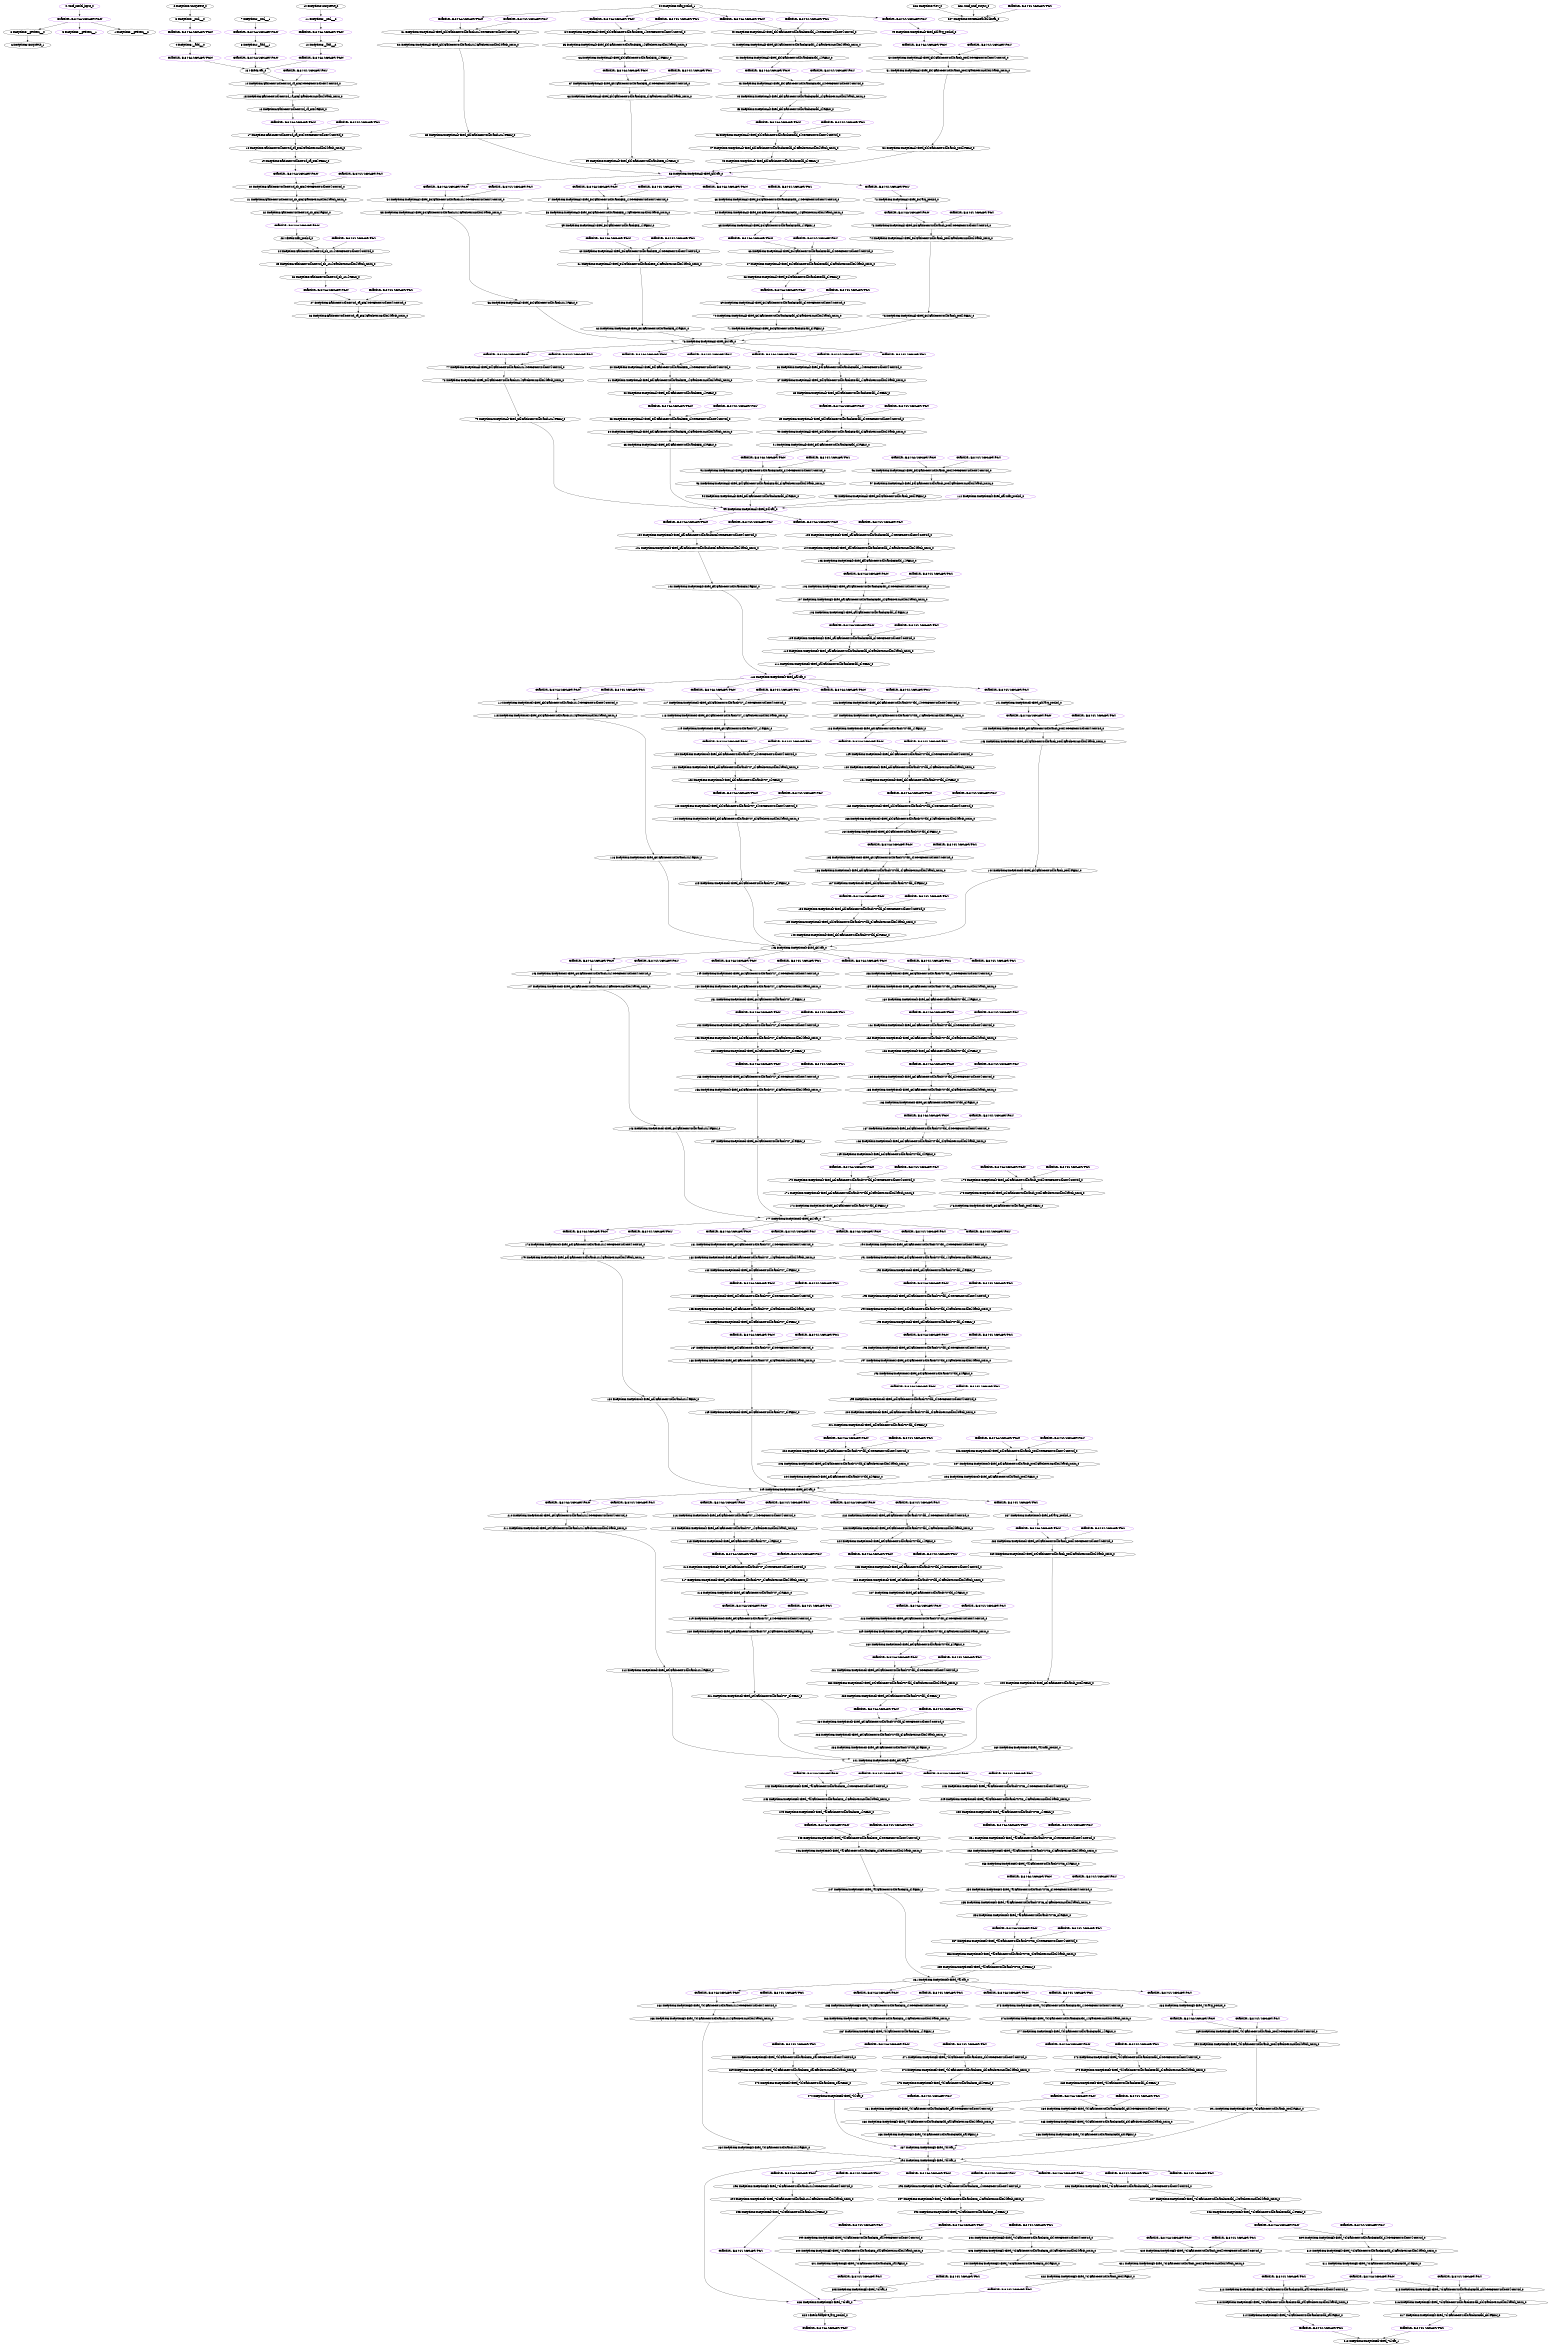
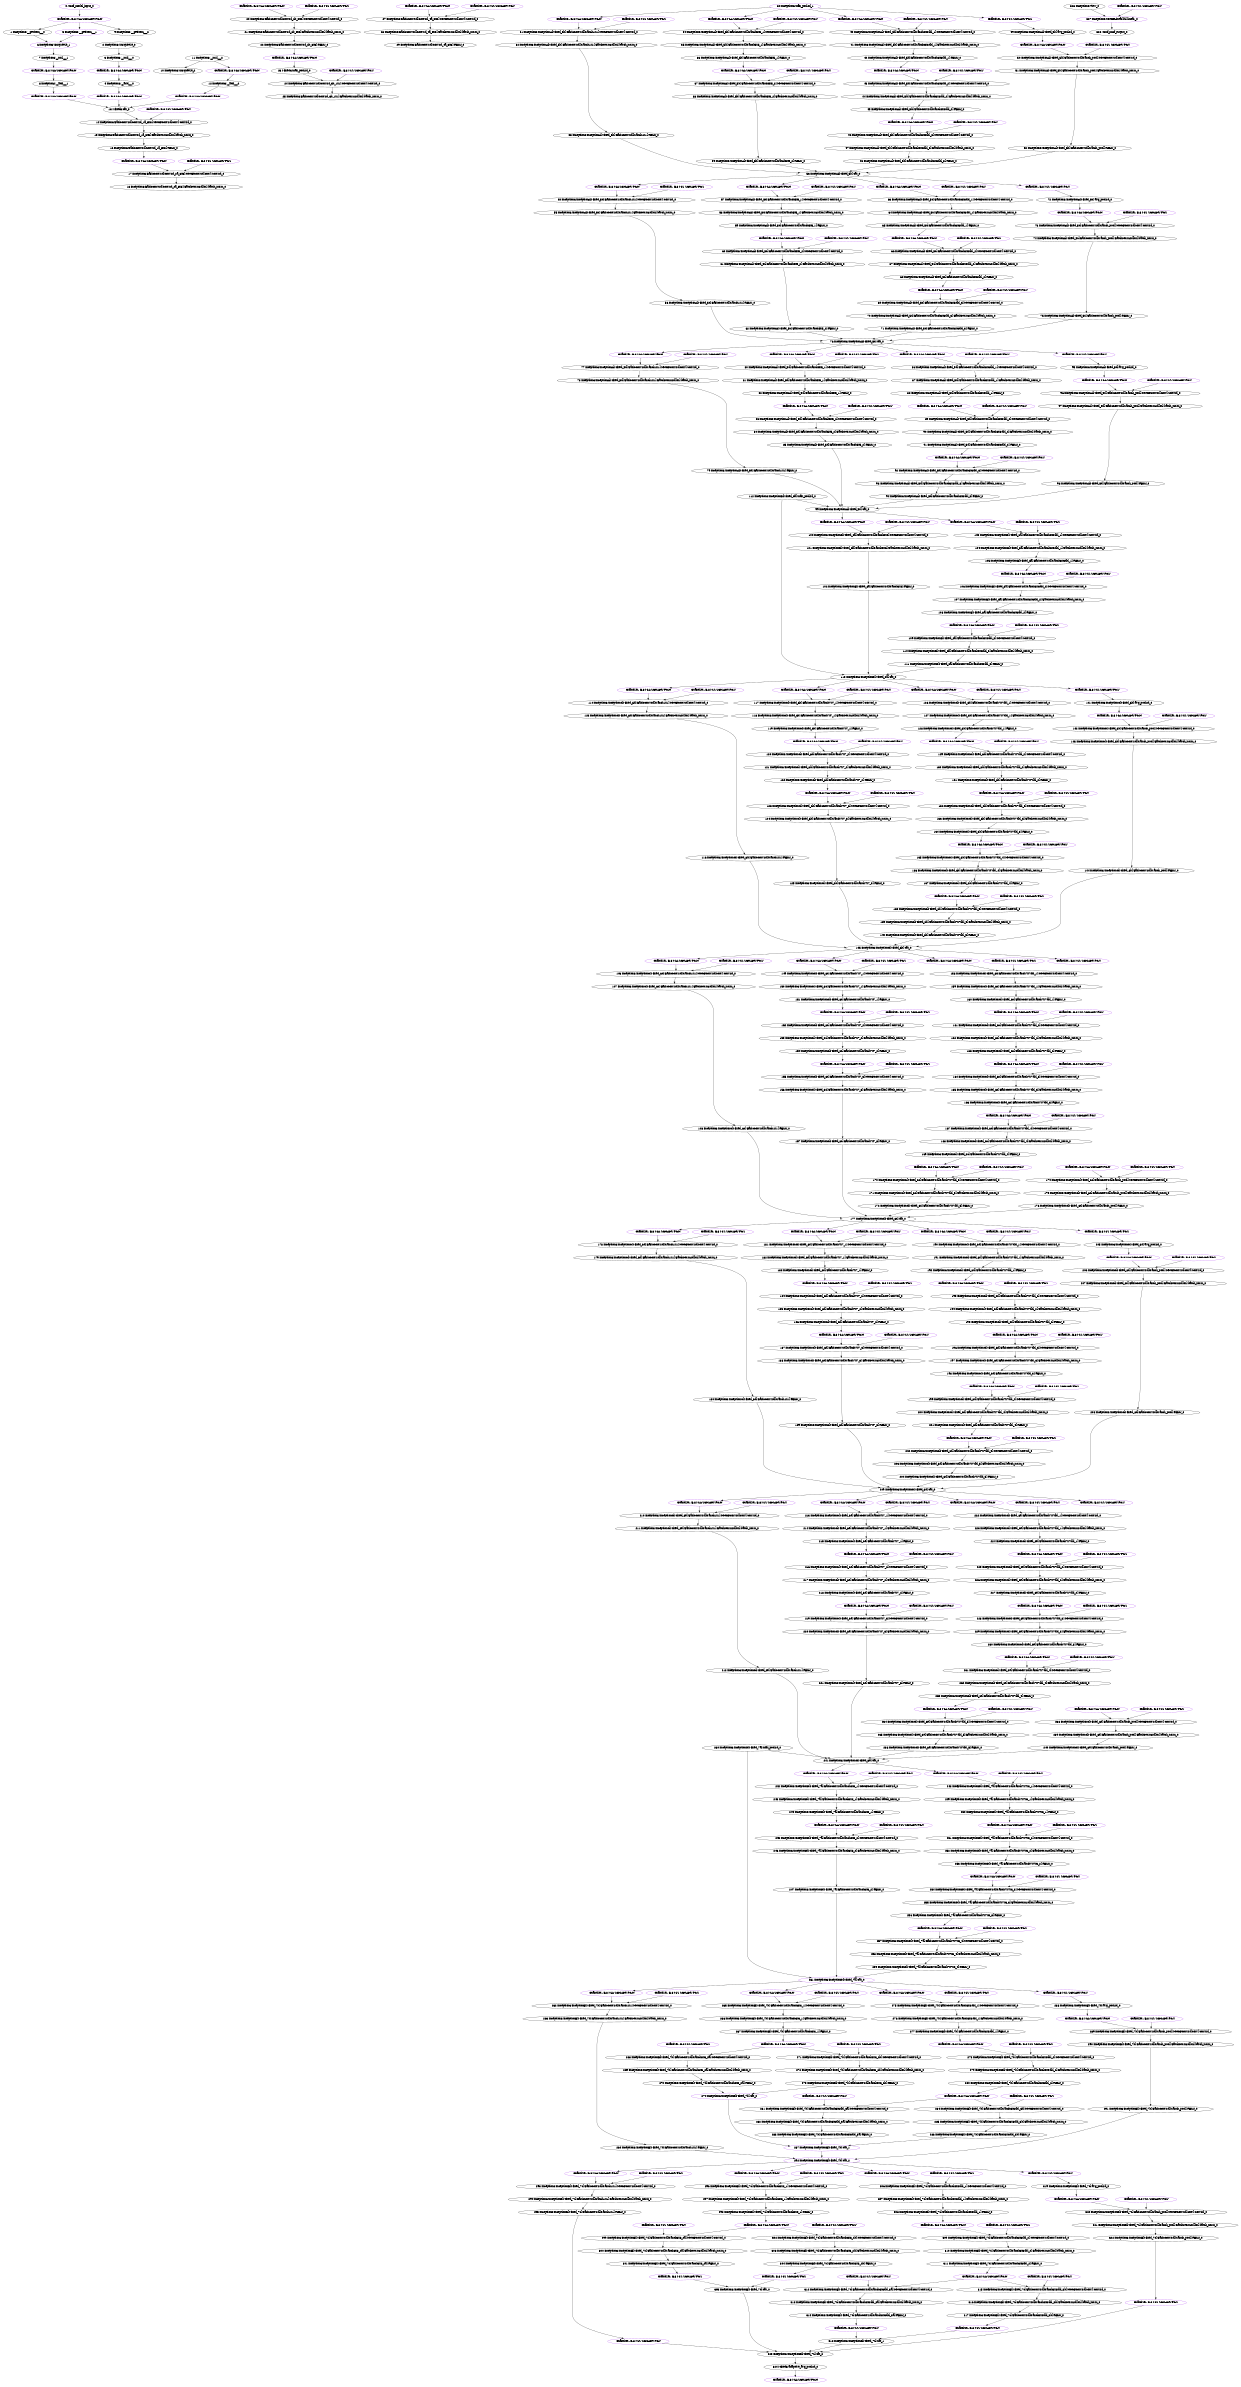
(677, 6) -> (795, 6)
(321, 12) -> (193, 64)
(974, 12) -> (1112, 25)
(321, 19) -> (207, 58)
(974, 19) -> (1112, 19)
(28, 32) -> (28, 32)
(131, 32) -> (131, 32)
(924, 32) -> (1043, 32)
none -> (67, 38)
(28, 45) -> (54, 45)
none -> (430, 45)
none -> (54, 51)
(295, 161) -> none
(696, 174) -> (833, 174)
(326, 277) -> none
none -> (1104, 368)
(990, 497) -> (782, 497)
(750, 510) -> (842, 510)
none -> (781, 610)
(778, 677) -> (868, 677)
none -> (1129, 1245)
(1038, 1516) -> none
none -> (747, 1887)
(941, 1980) -> (836, 1980)
(928, 2161) -> (822, 2161)
(708, 2182) -> (827, 2348)
none -> (1076, 2187)
(825, 2303) -> (795, 2354)
